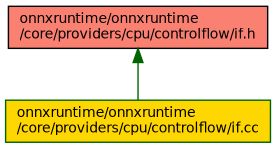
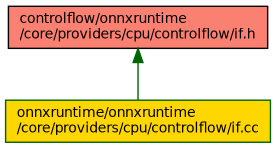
(138, 27) -> (138, 27)
